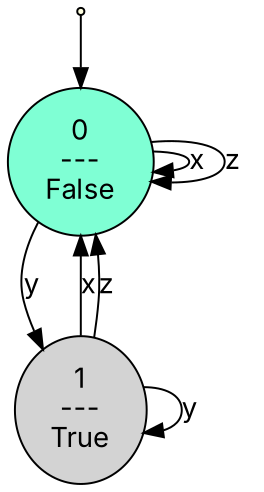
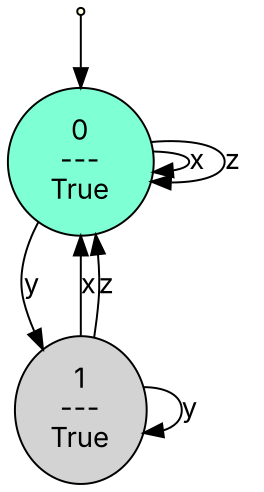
(81, 162) -> (81, 162)
